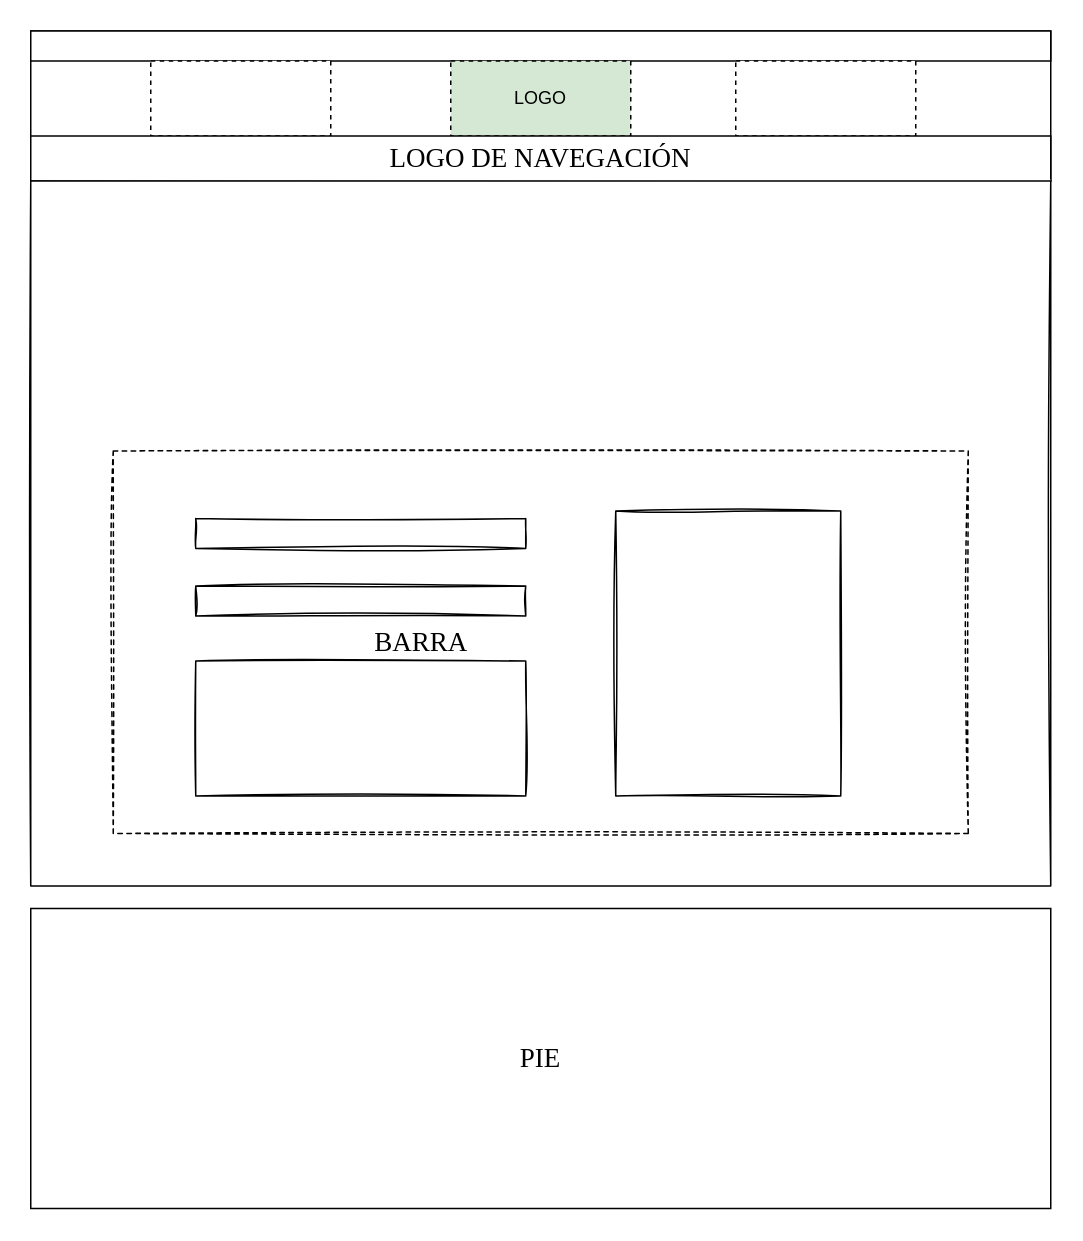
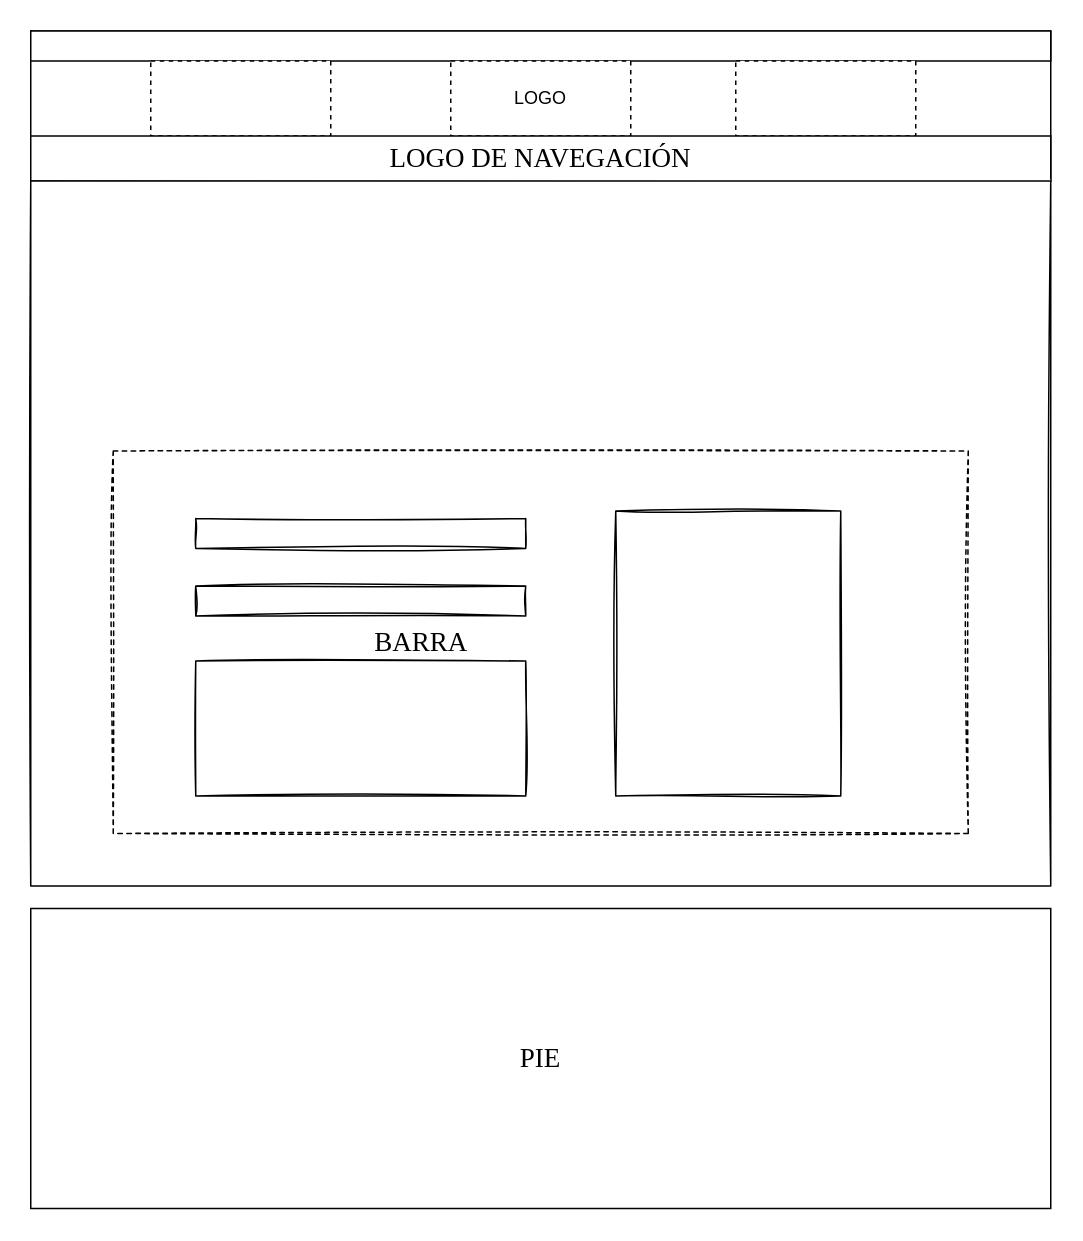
(541, 98) -> (541, 98)
